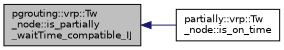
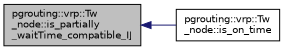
(228, 25) -> (228, 25)
